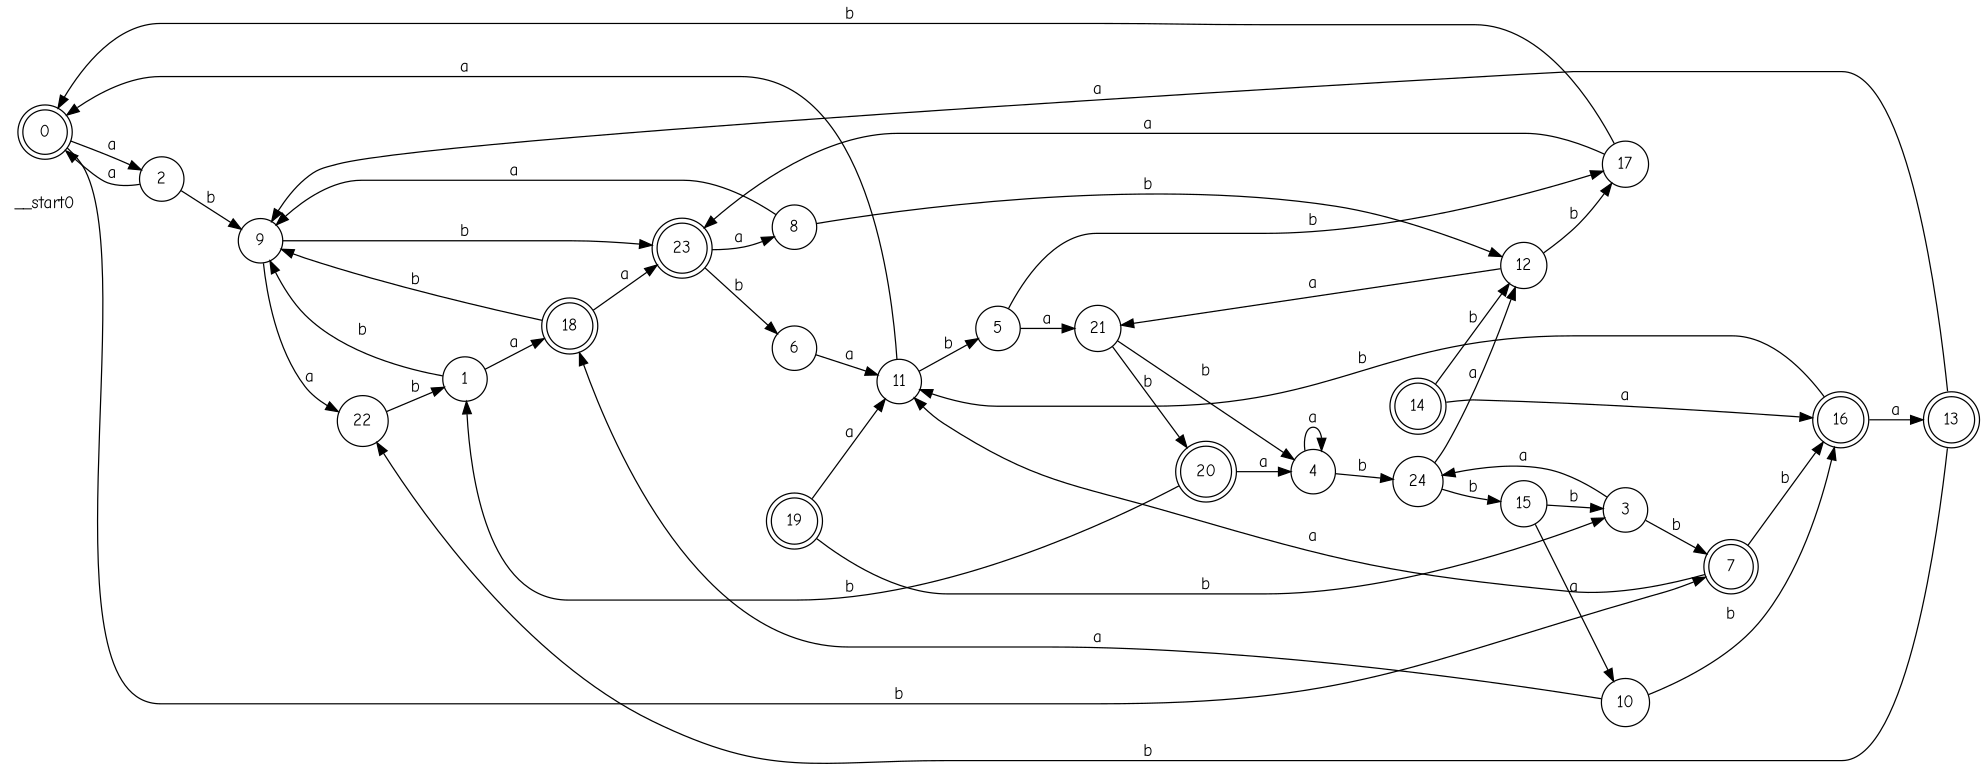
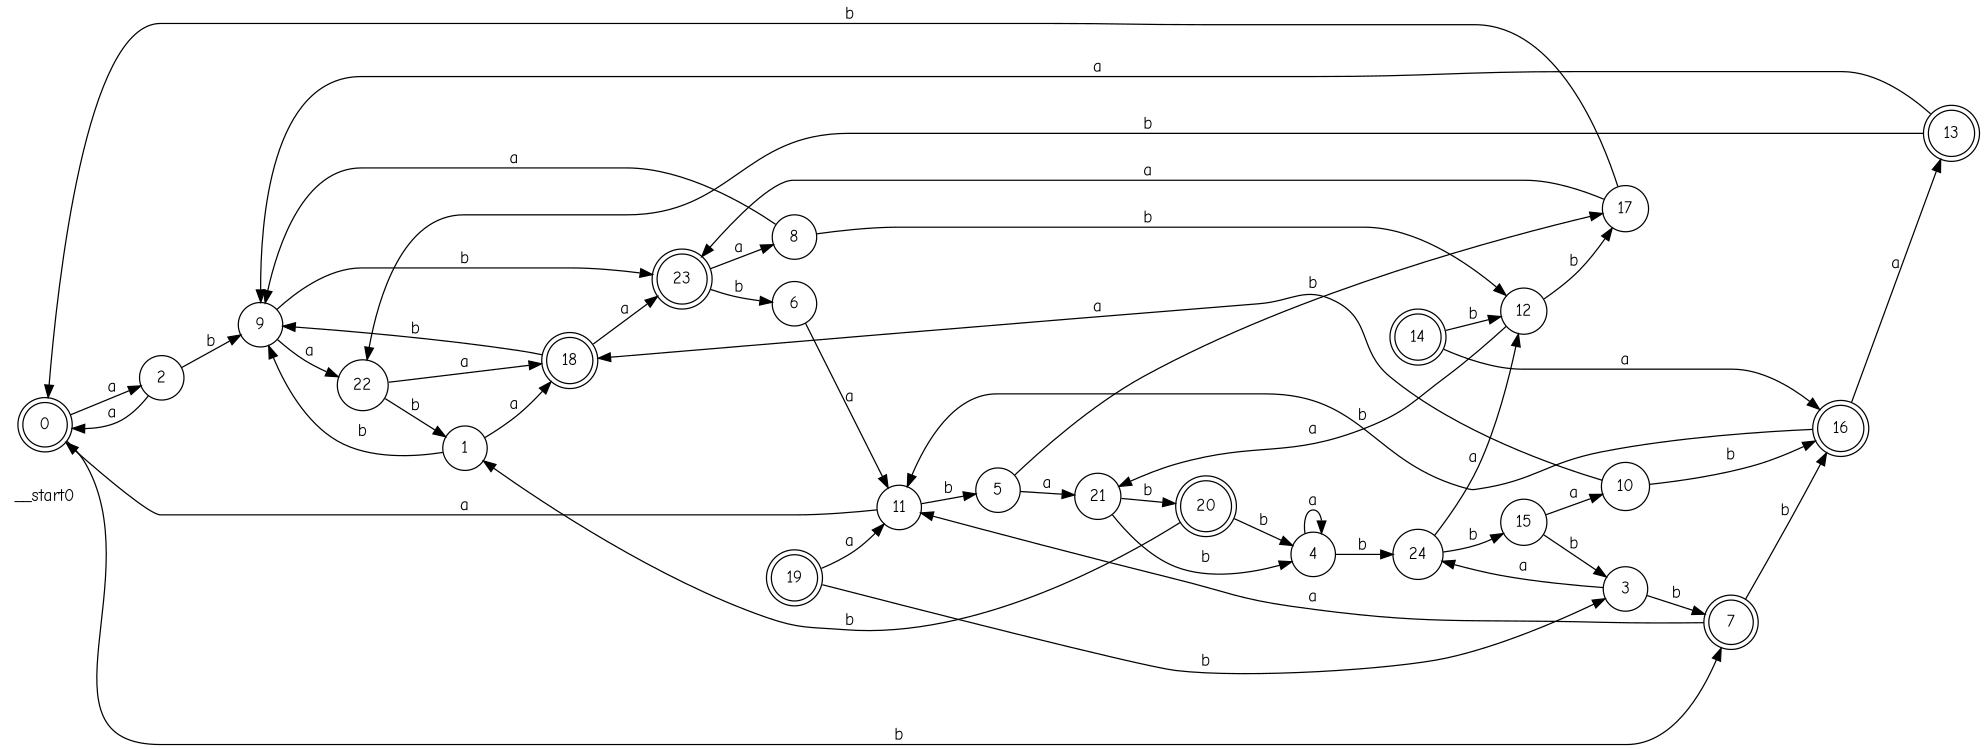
none -> (459, 374)
(1264, 462) -> (1264, 520)
